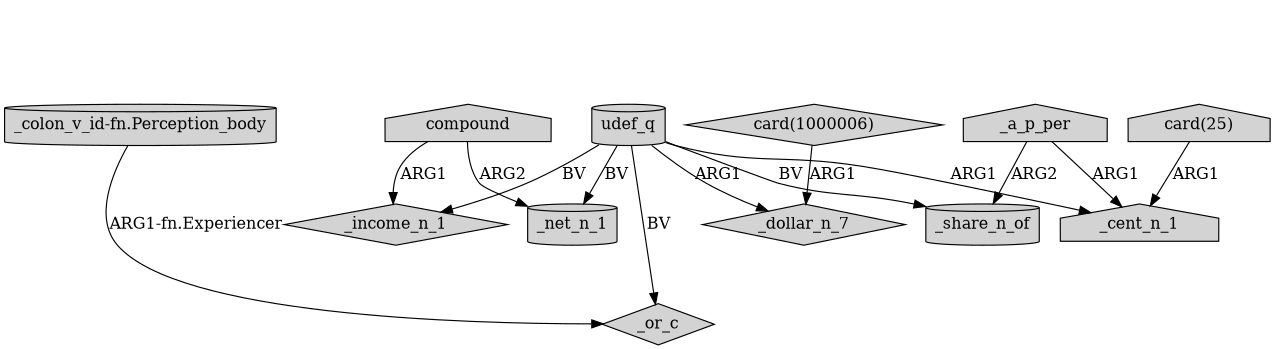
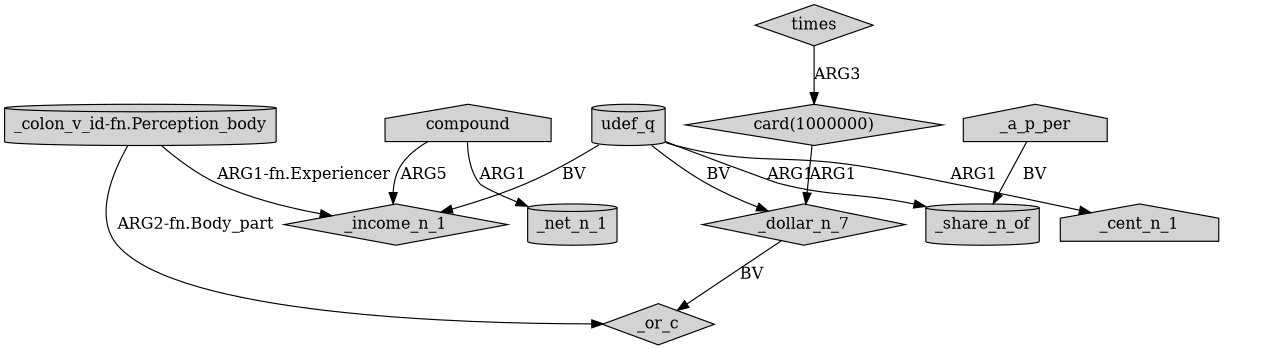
none -> (814, 25)
(814, 125) -> (814, 125)
(1199, 125) -> none
(603, 170) -> none
(1082, 170) -> none
(424, 175) -> (424, 175)
(503, 175) -> (503, 175)
(718, 175) -> (718, 175)
(791, 175) -> (791, 175)
(1035, 175) -> (1035, 175)
none -> (236, 191)
(643, 219) -> (734, 272)
(196, 225) -> (196, 225)
